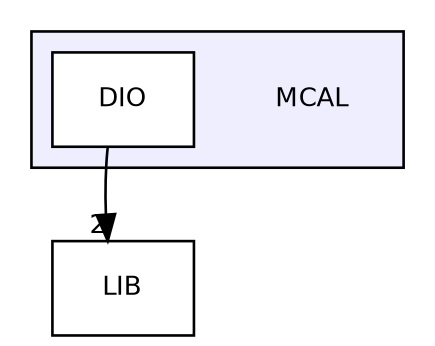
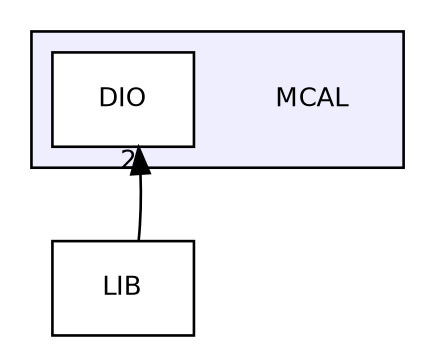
(106, 184) -> (141, 207)
